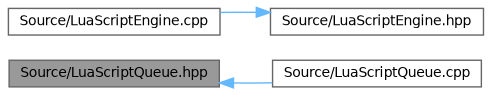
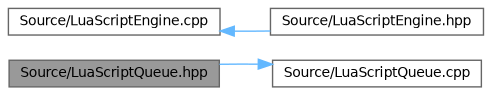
(238, 12) -> (252, 31)
(253, 83) -> (239, 64)
